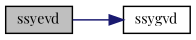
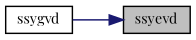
(91, 20) -> (91, 20)
